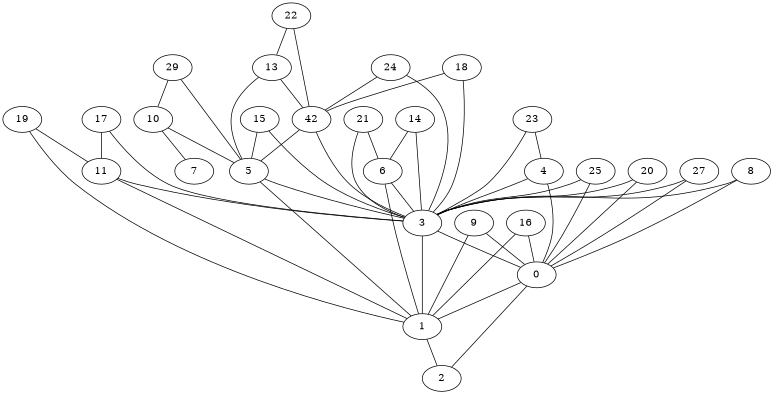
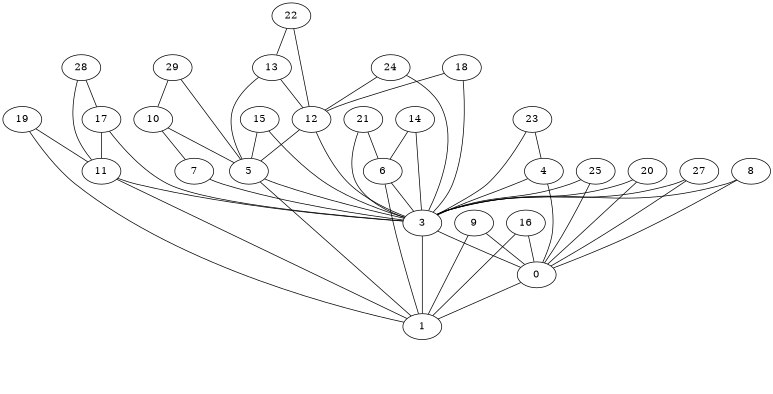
none -> (81, 68)
(312, 119) -> (312, 119)
none -> (306, 204)
(442, 378) -> none
